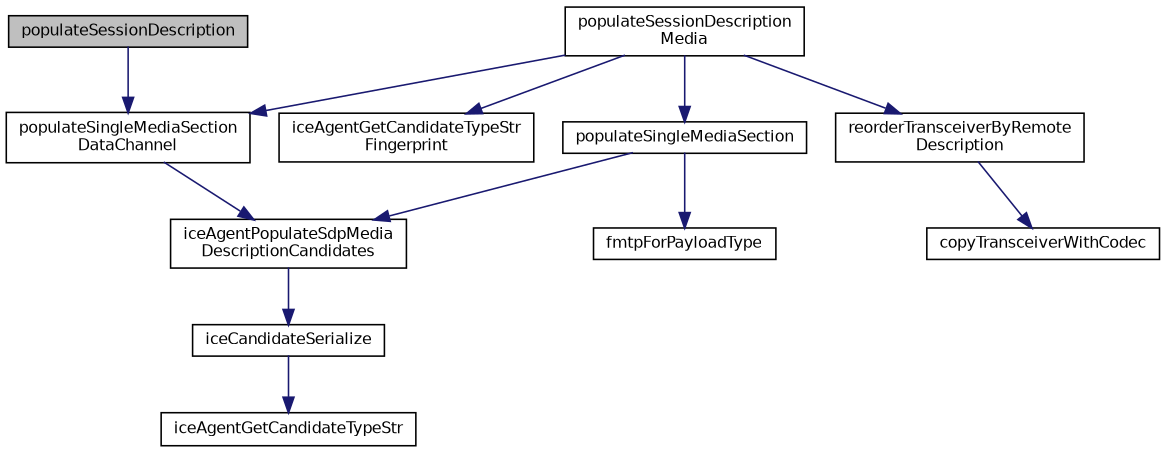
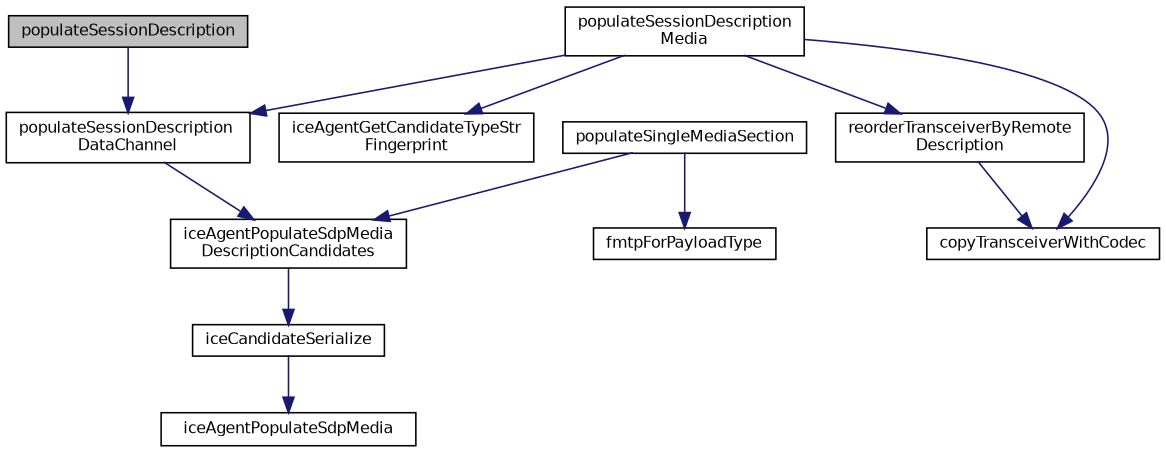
(685, 81) -> (1014, 71)
(128, 138) -> (128, 138)
(289, 429) -> (289, 429)
